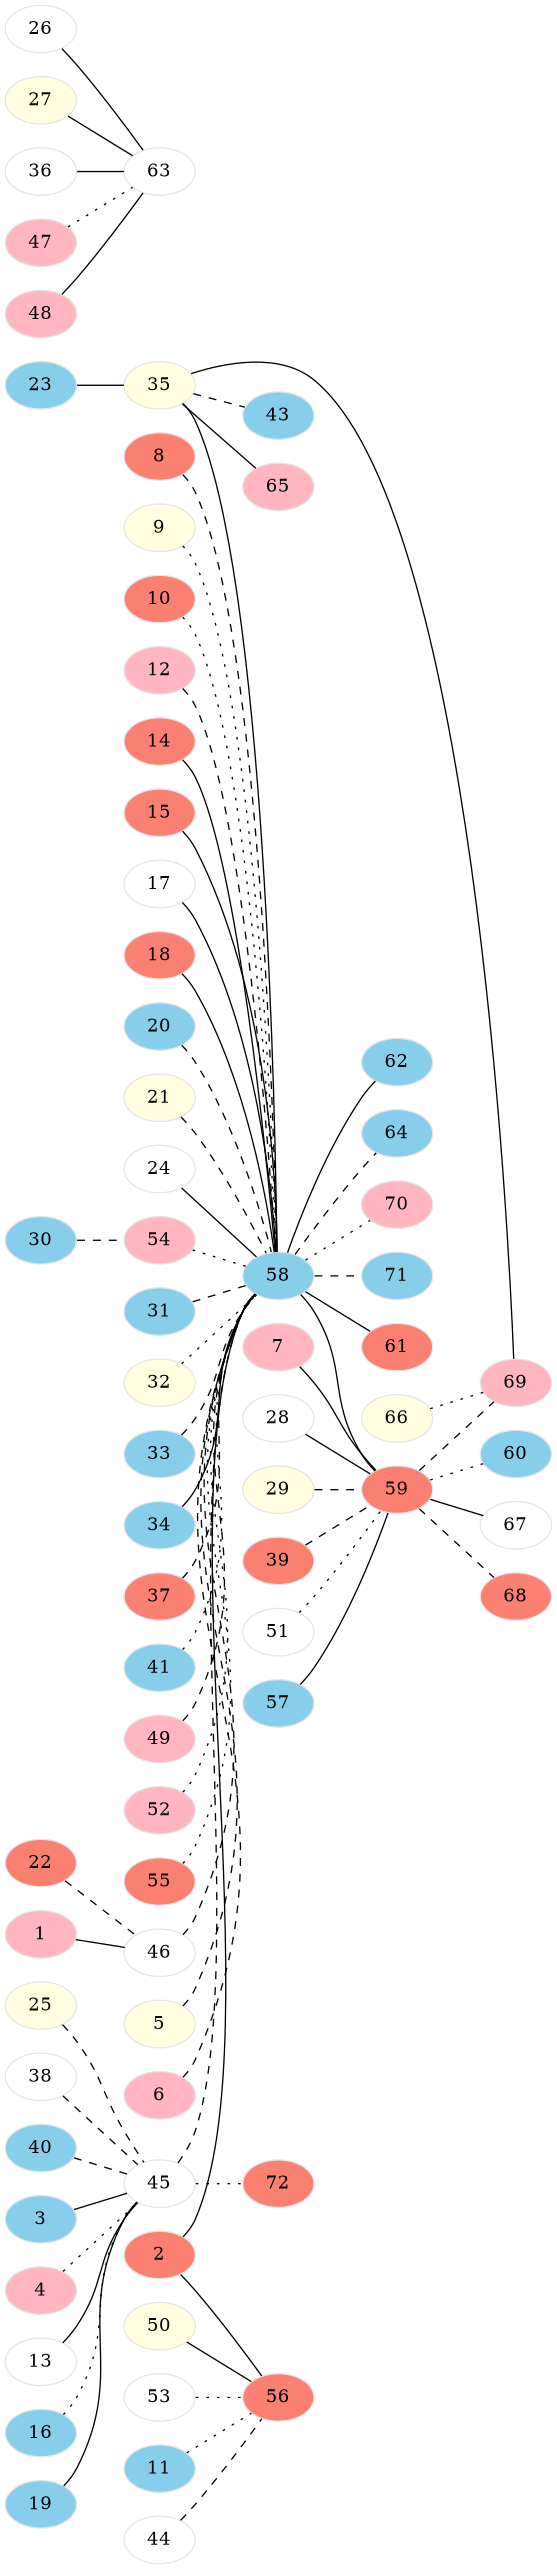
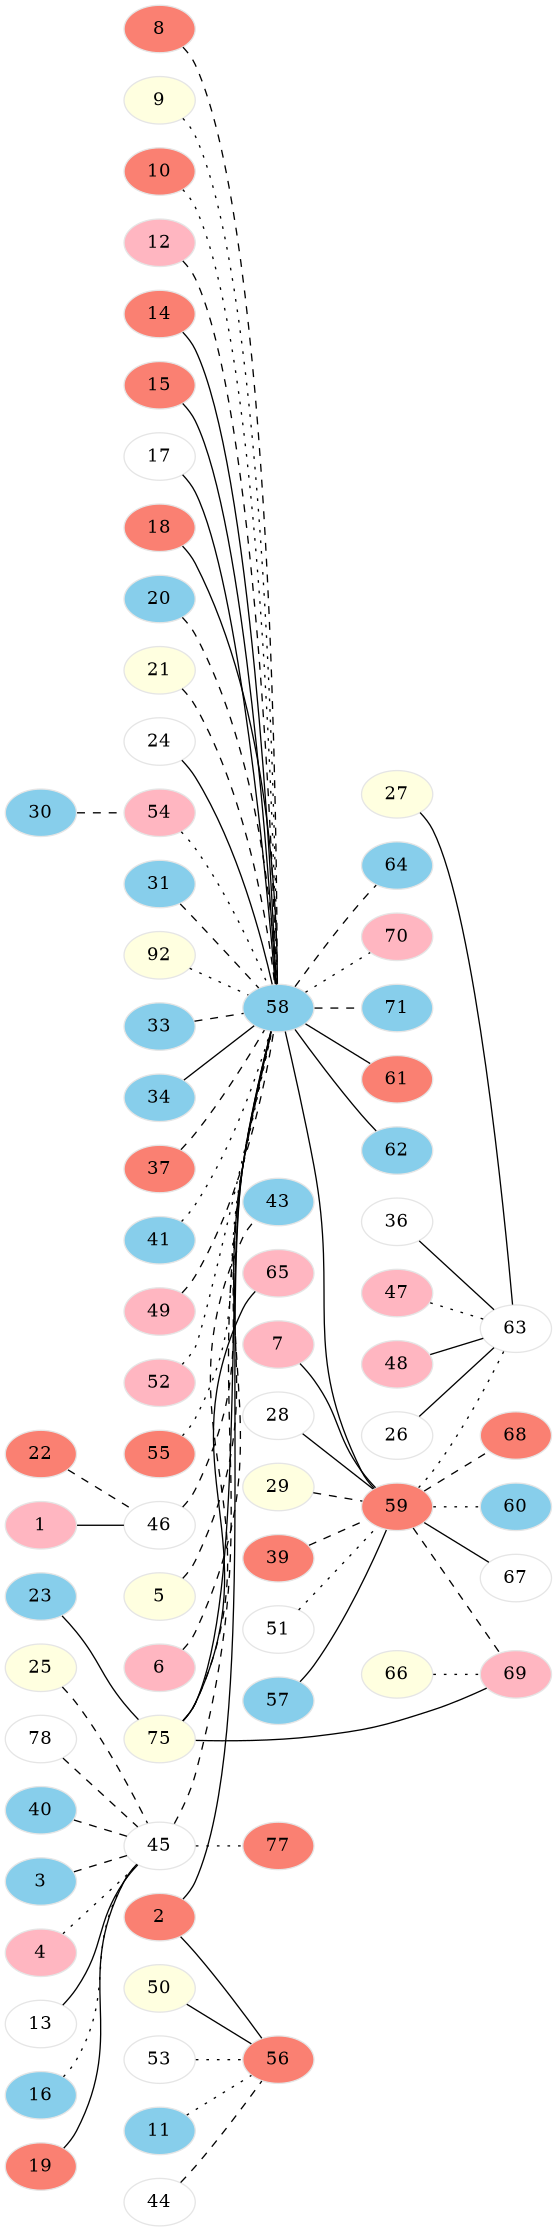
(160, 385) -> (160, 1739)
(160, 1383) -> (160, 955)
none -> (465, 1422)
(41, 2077) -> (41, 1739)
(278, 2184) -> (278, 1846)
(100, 2201) -> (100, 1864)
(41, 2504) -> (41, 2167)
